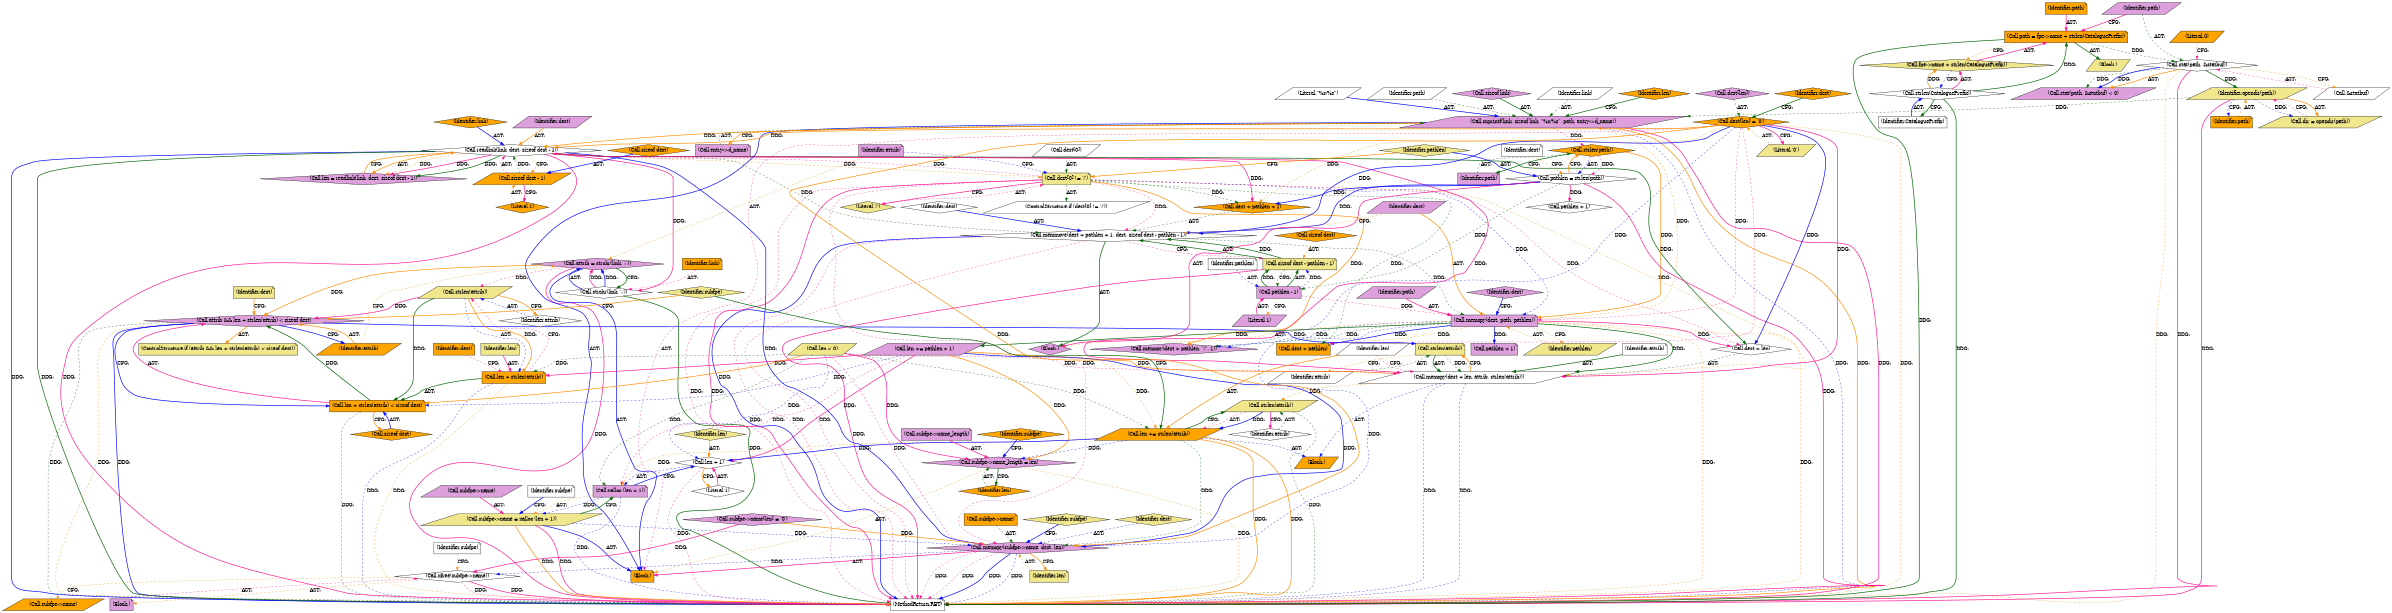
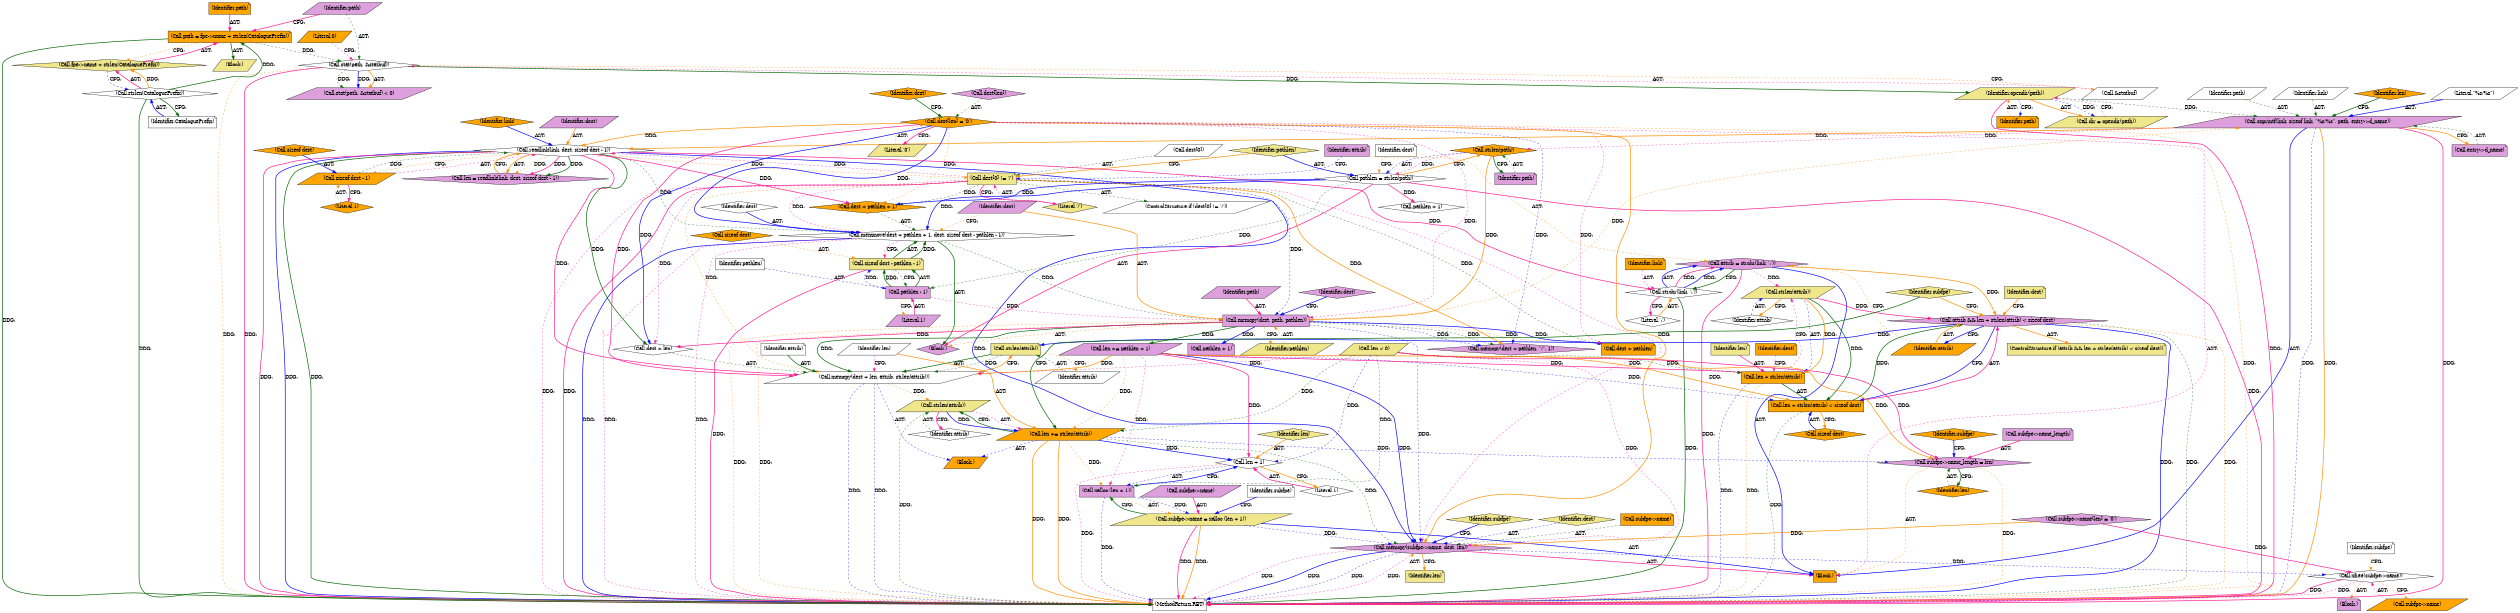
(1492, 94) -> none
none -> (1653, 321)
